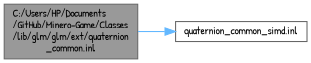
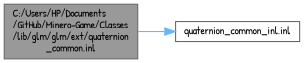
(241, 32) -> (238, 32)
